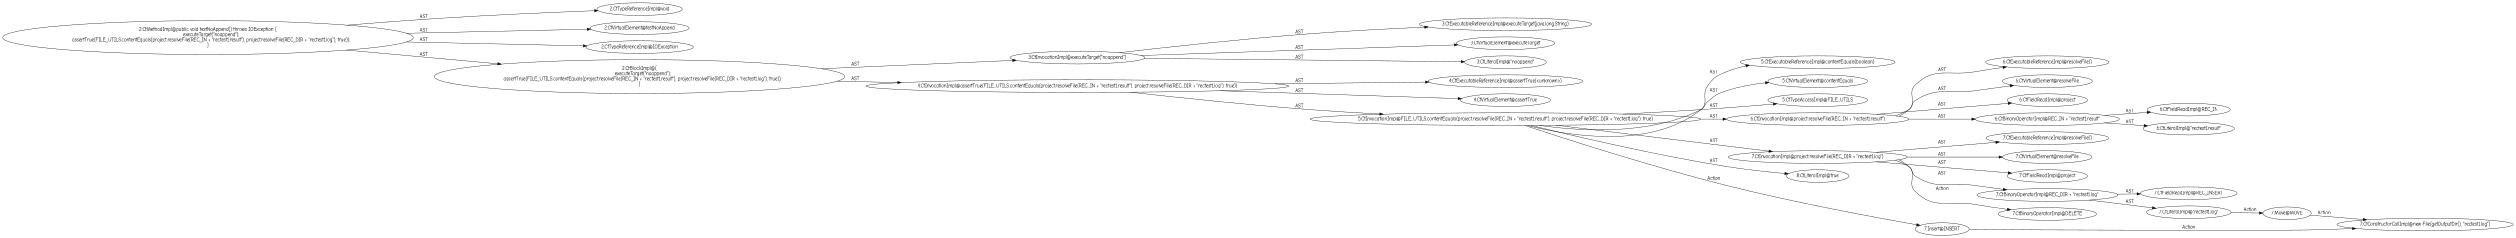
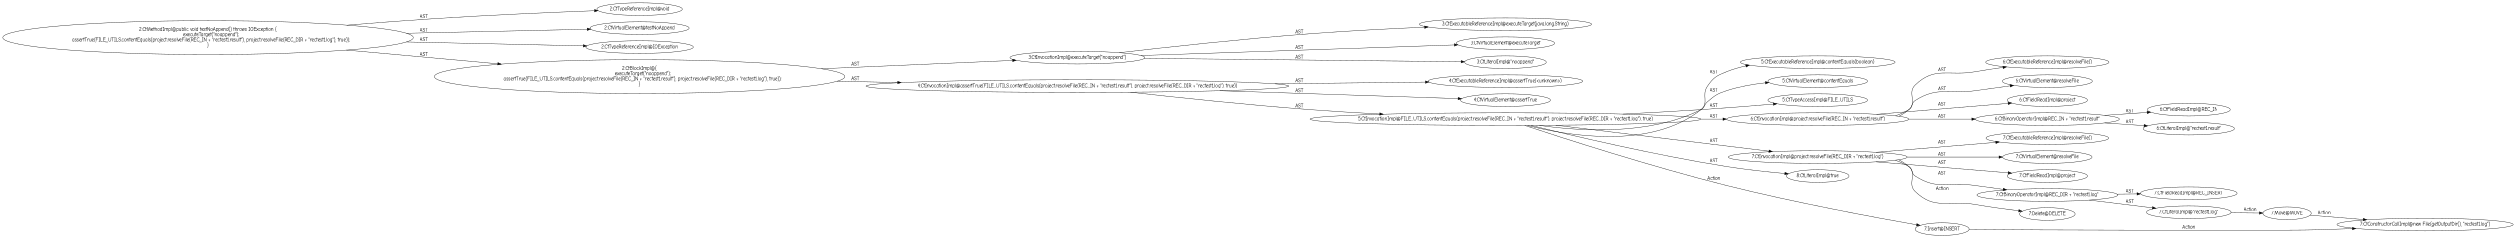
(2047, 214) -> (2047, 214)
